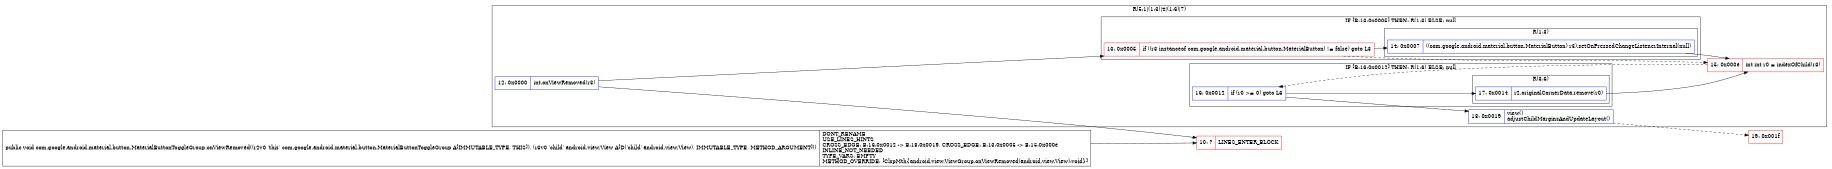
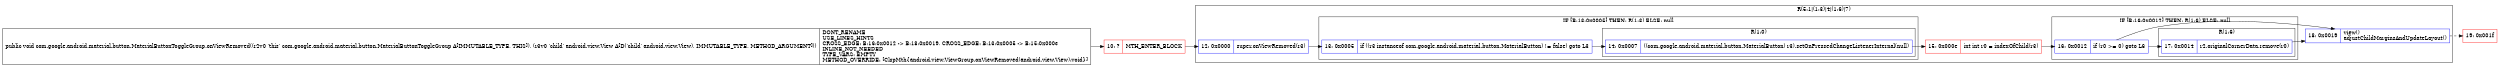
(1541, 32) -> (1759, 32)
(1239, 50) -> (1457, 47)
(1524, 60) -> none
(1495, 68) -> (2046, 47)
(1541, 79) -> (2227, 32)
(564, 83) -> (1271, 46)
(1676, 89) -> (2297, 42)
(896, 109) -> (1190, 47)
(1248, 142) -> (1154, 46)
